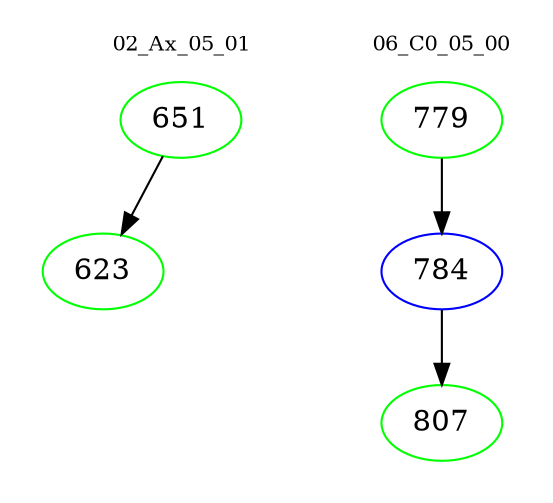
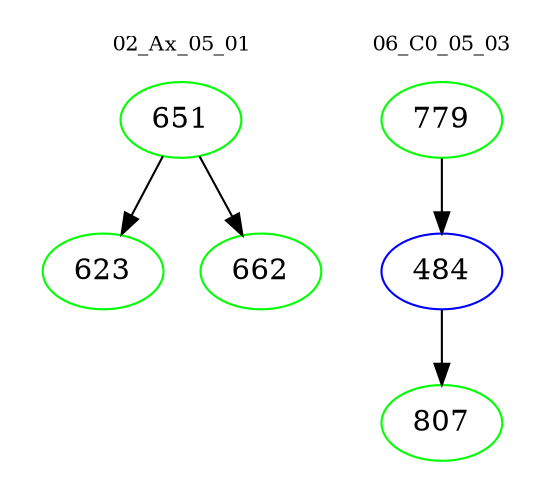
(442, 45) -> (442, 45)
none -> (261, 271)
(442, 271) -> (442, 271)
